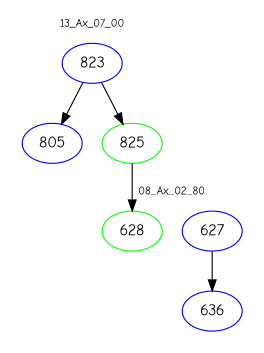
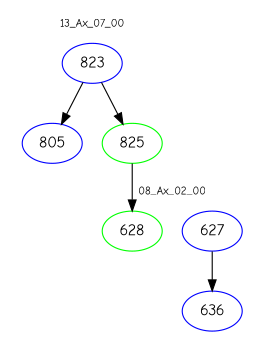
(172, 192) -> (172, 192)
